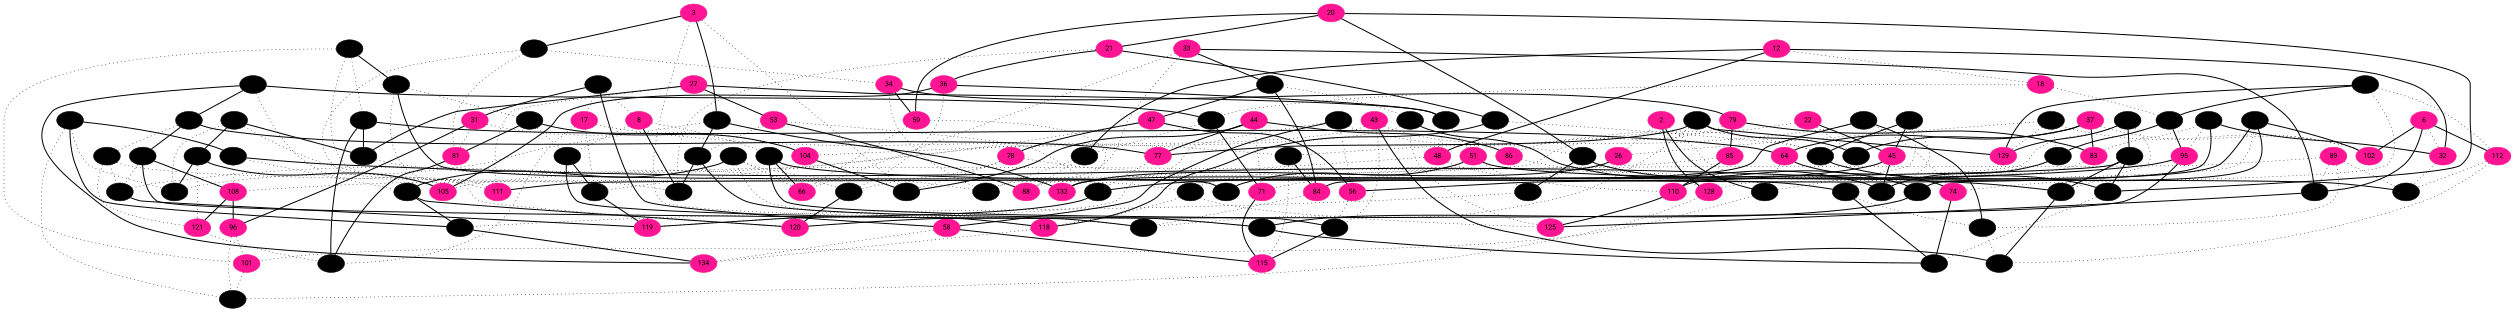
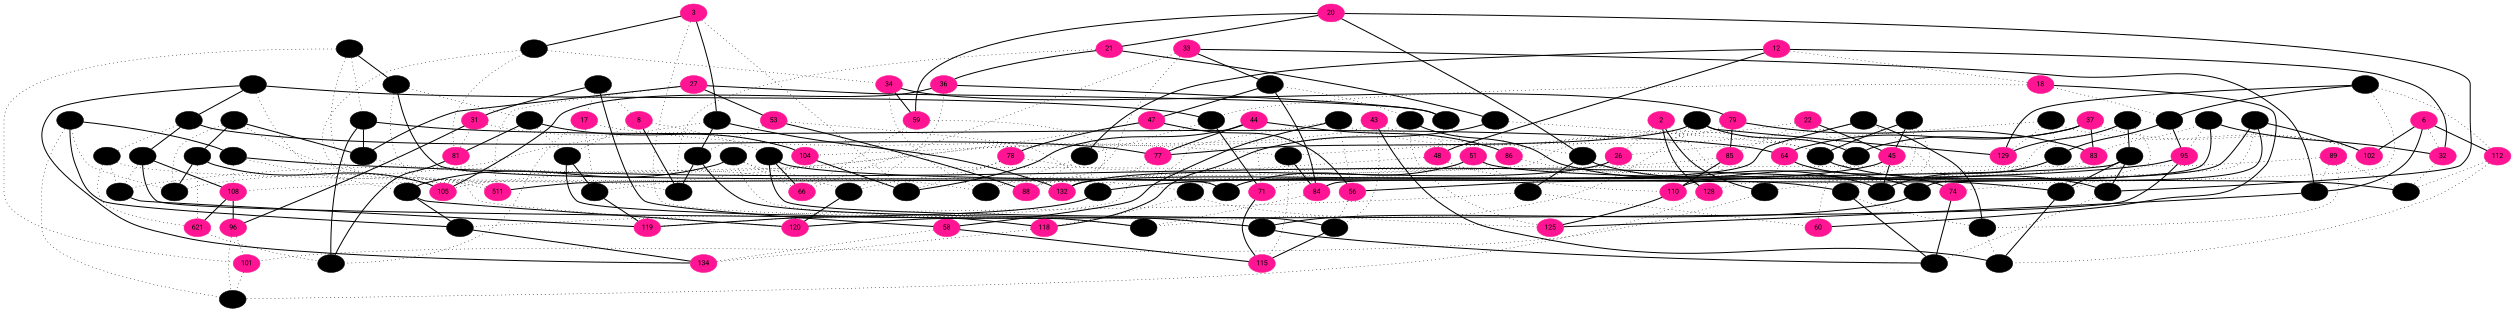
none -> (1769, 138)
(498, 192) -> (498, 192)
(197, 228) -> (197, 228)
none -> (1818, 228)
